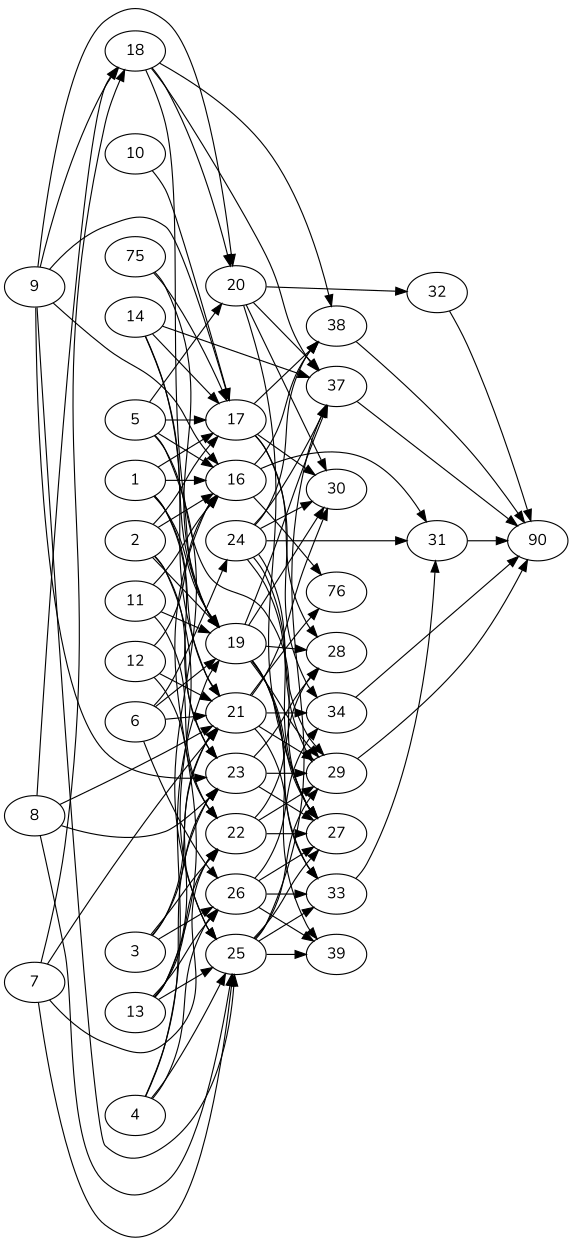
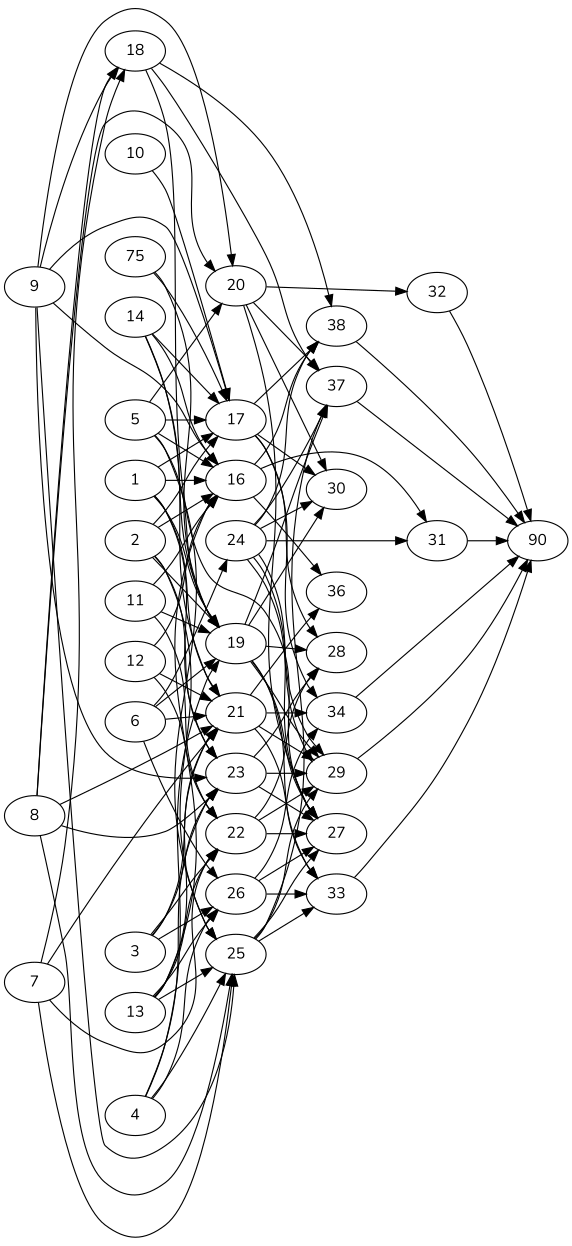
(198, 158) -> (71, 350)
(230, 350) -> (183, 394)
(299, 582) -> none
(337, 592) -> (337, 592)
(413, 731) -> (460, 736)
(337, 954) -> none
